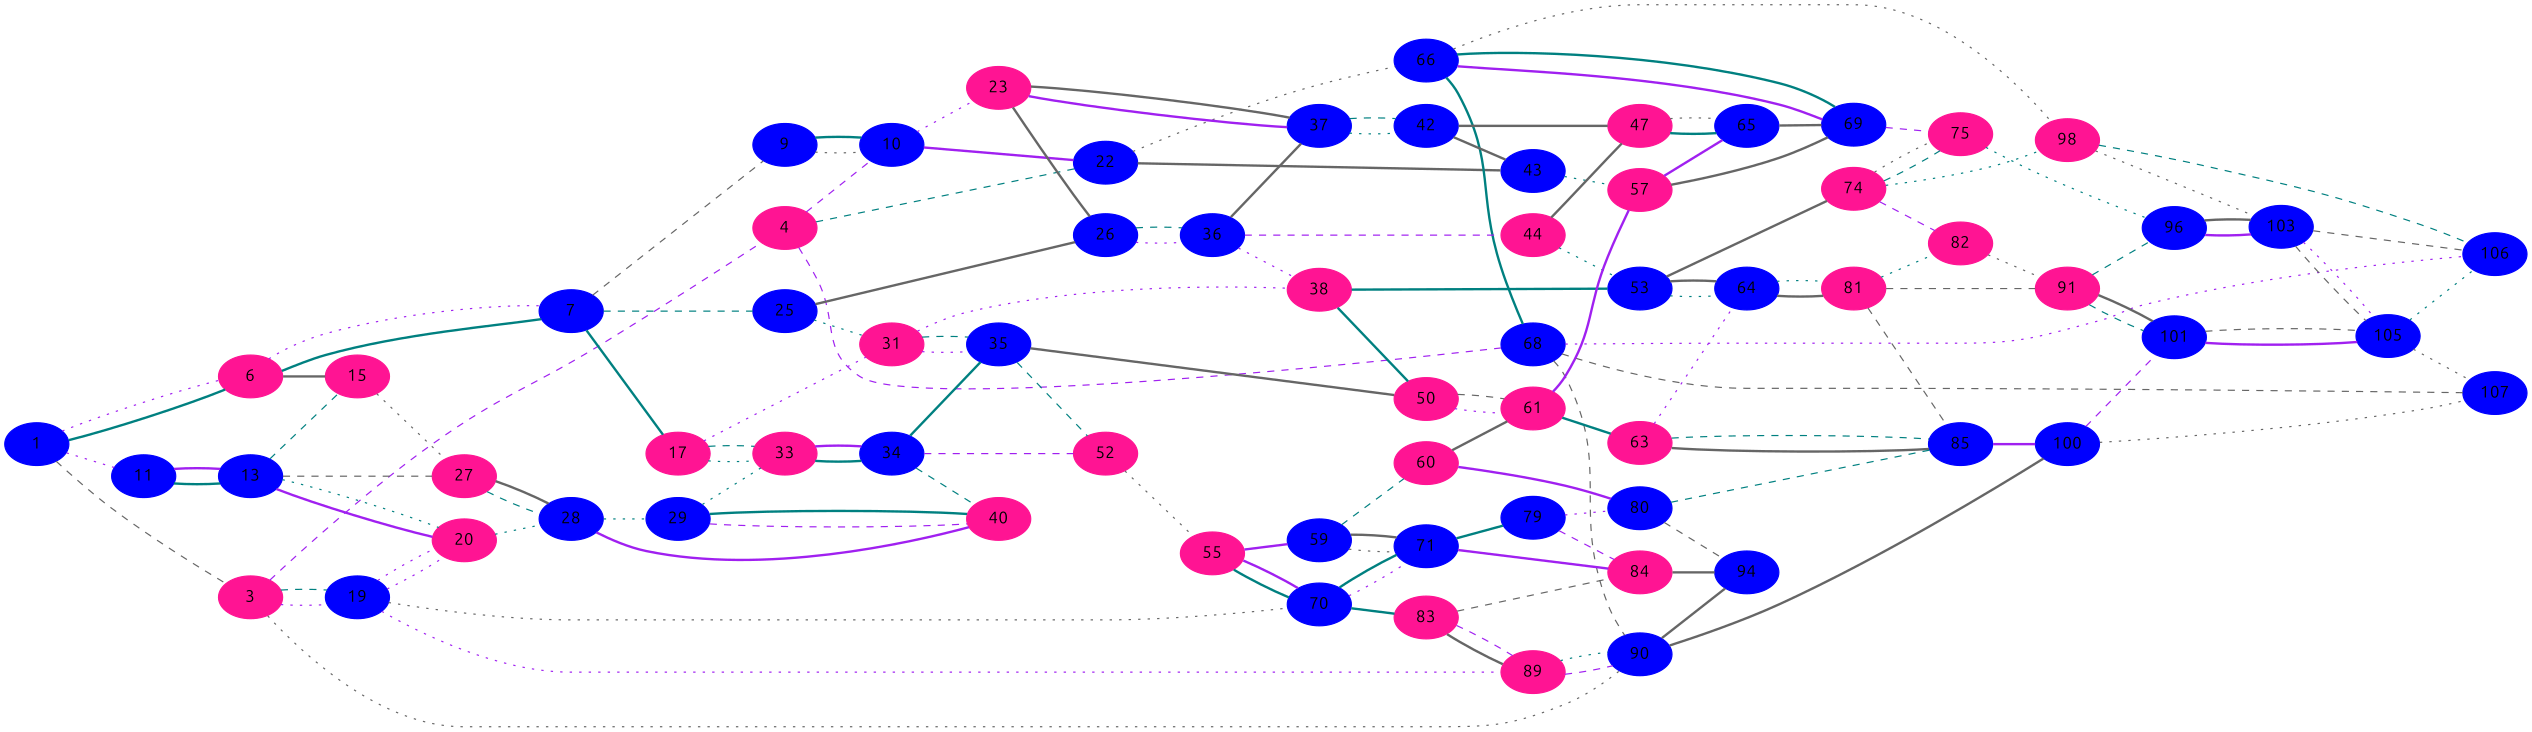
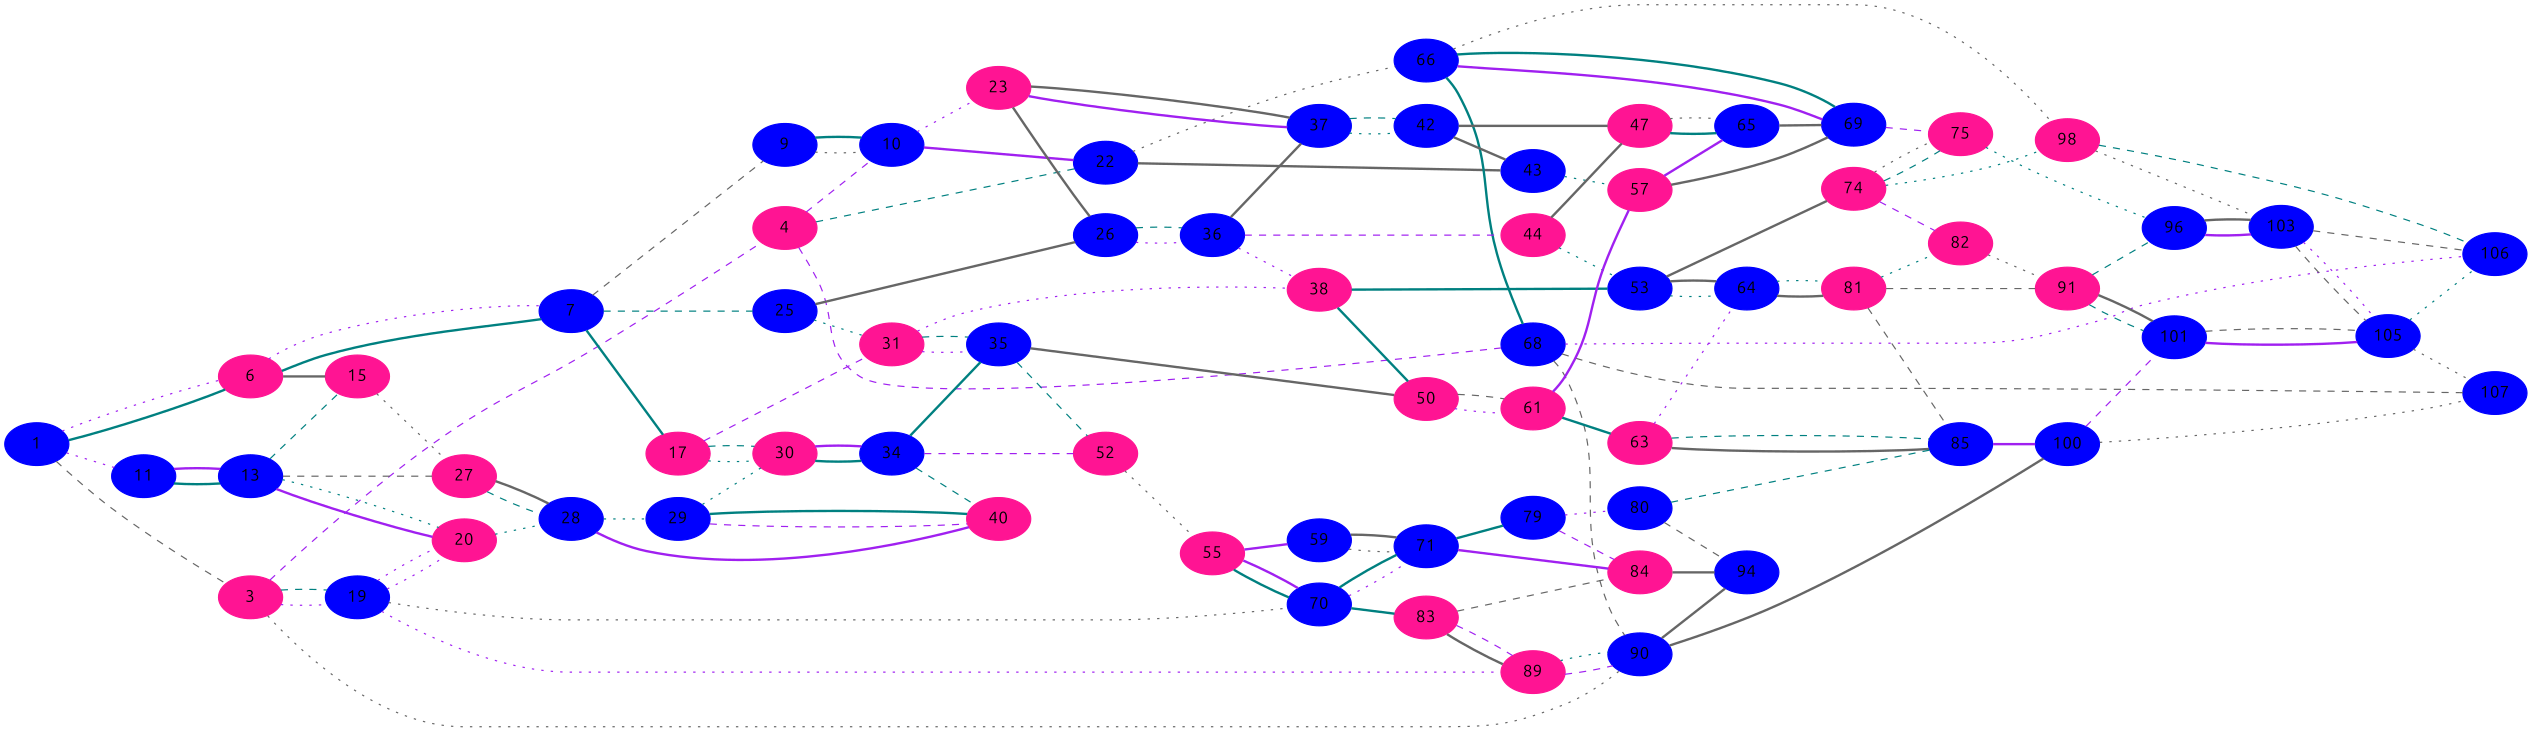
(785, 399) -> (785, 399)
(785, 454) -> (785, 454)
(1426, 463) -> none
